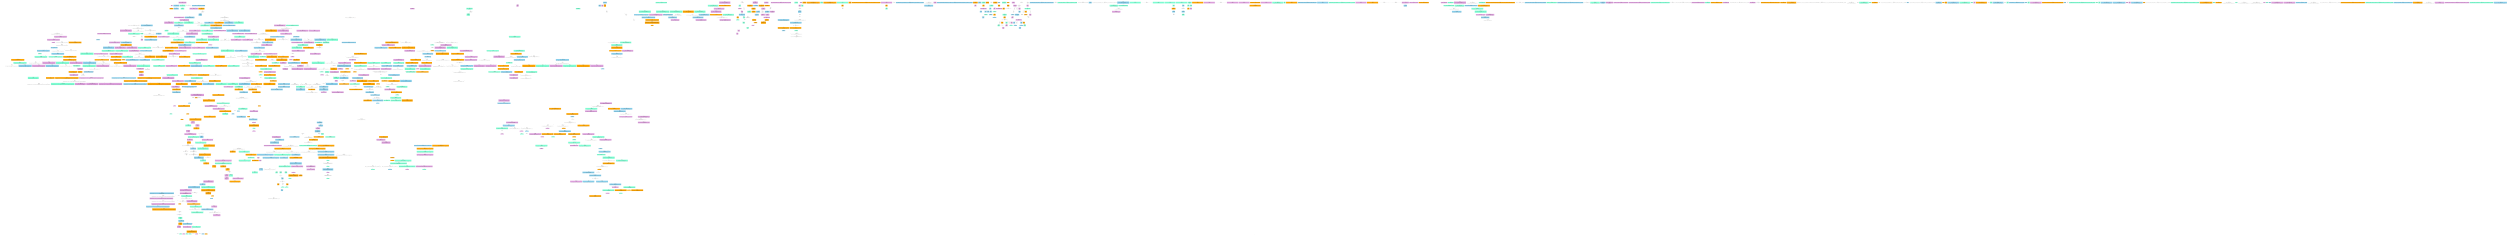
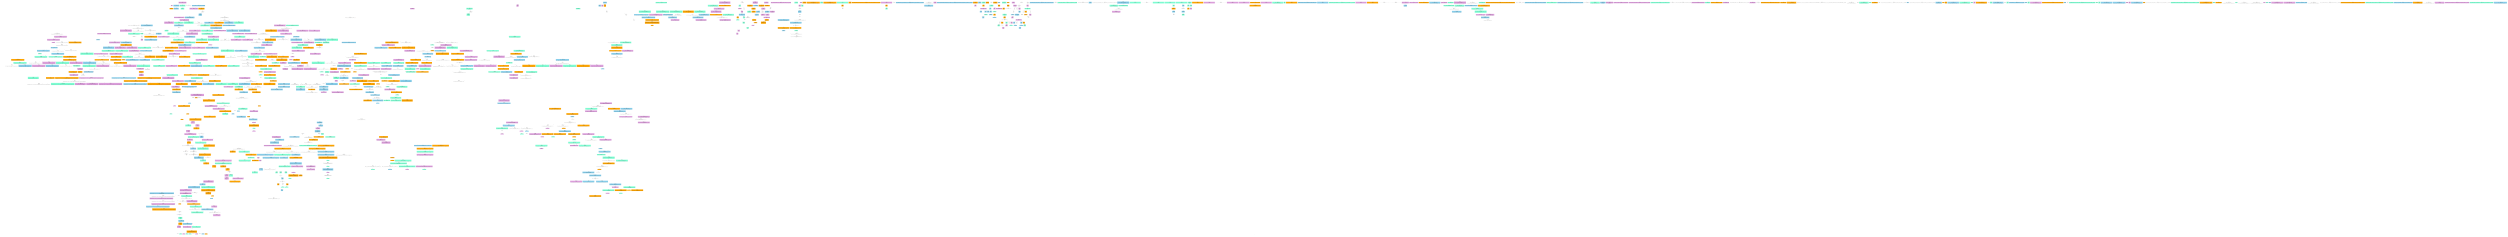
none -> (1435, 3)
